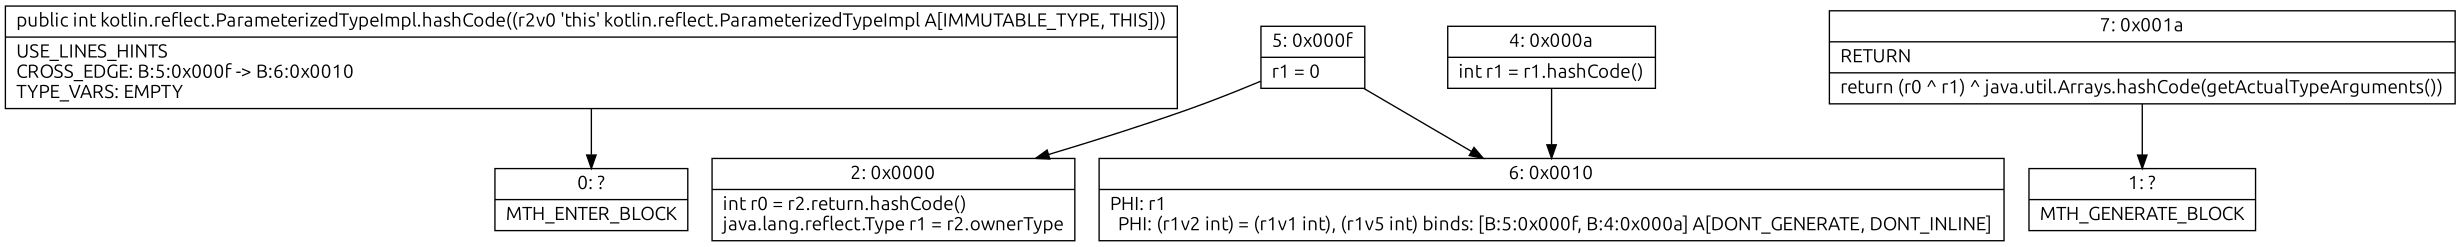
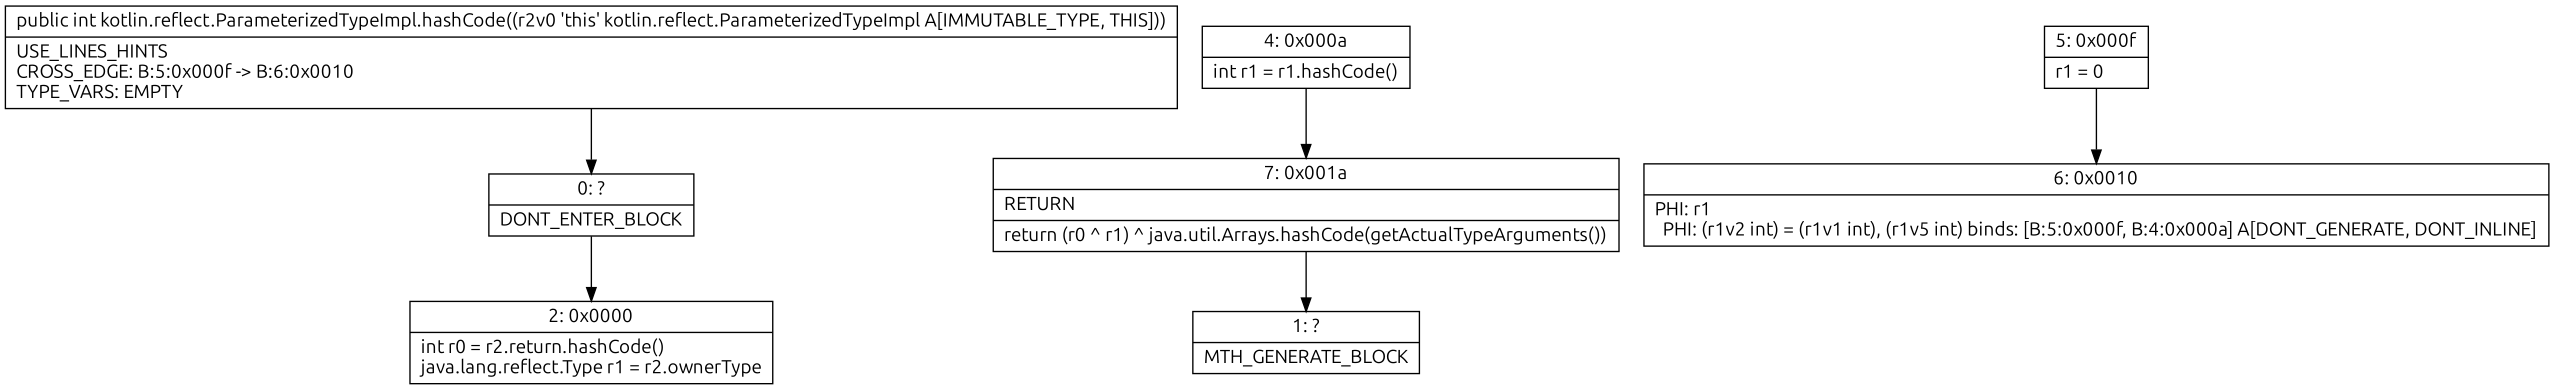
(1552, 116) -> (1306, 116)
(1156, 121) -> (591, 262)
(591, 214) -> (591, 220)
